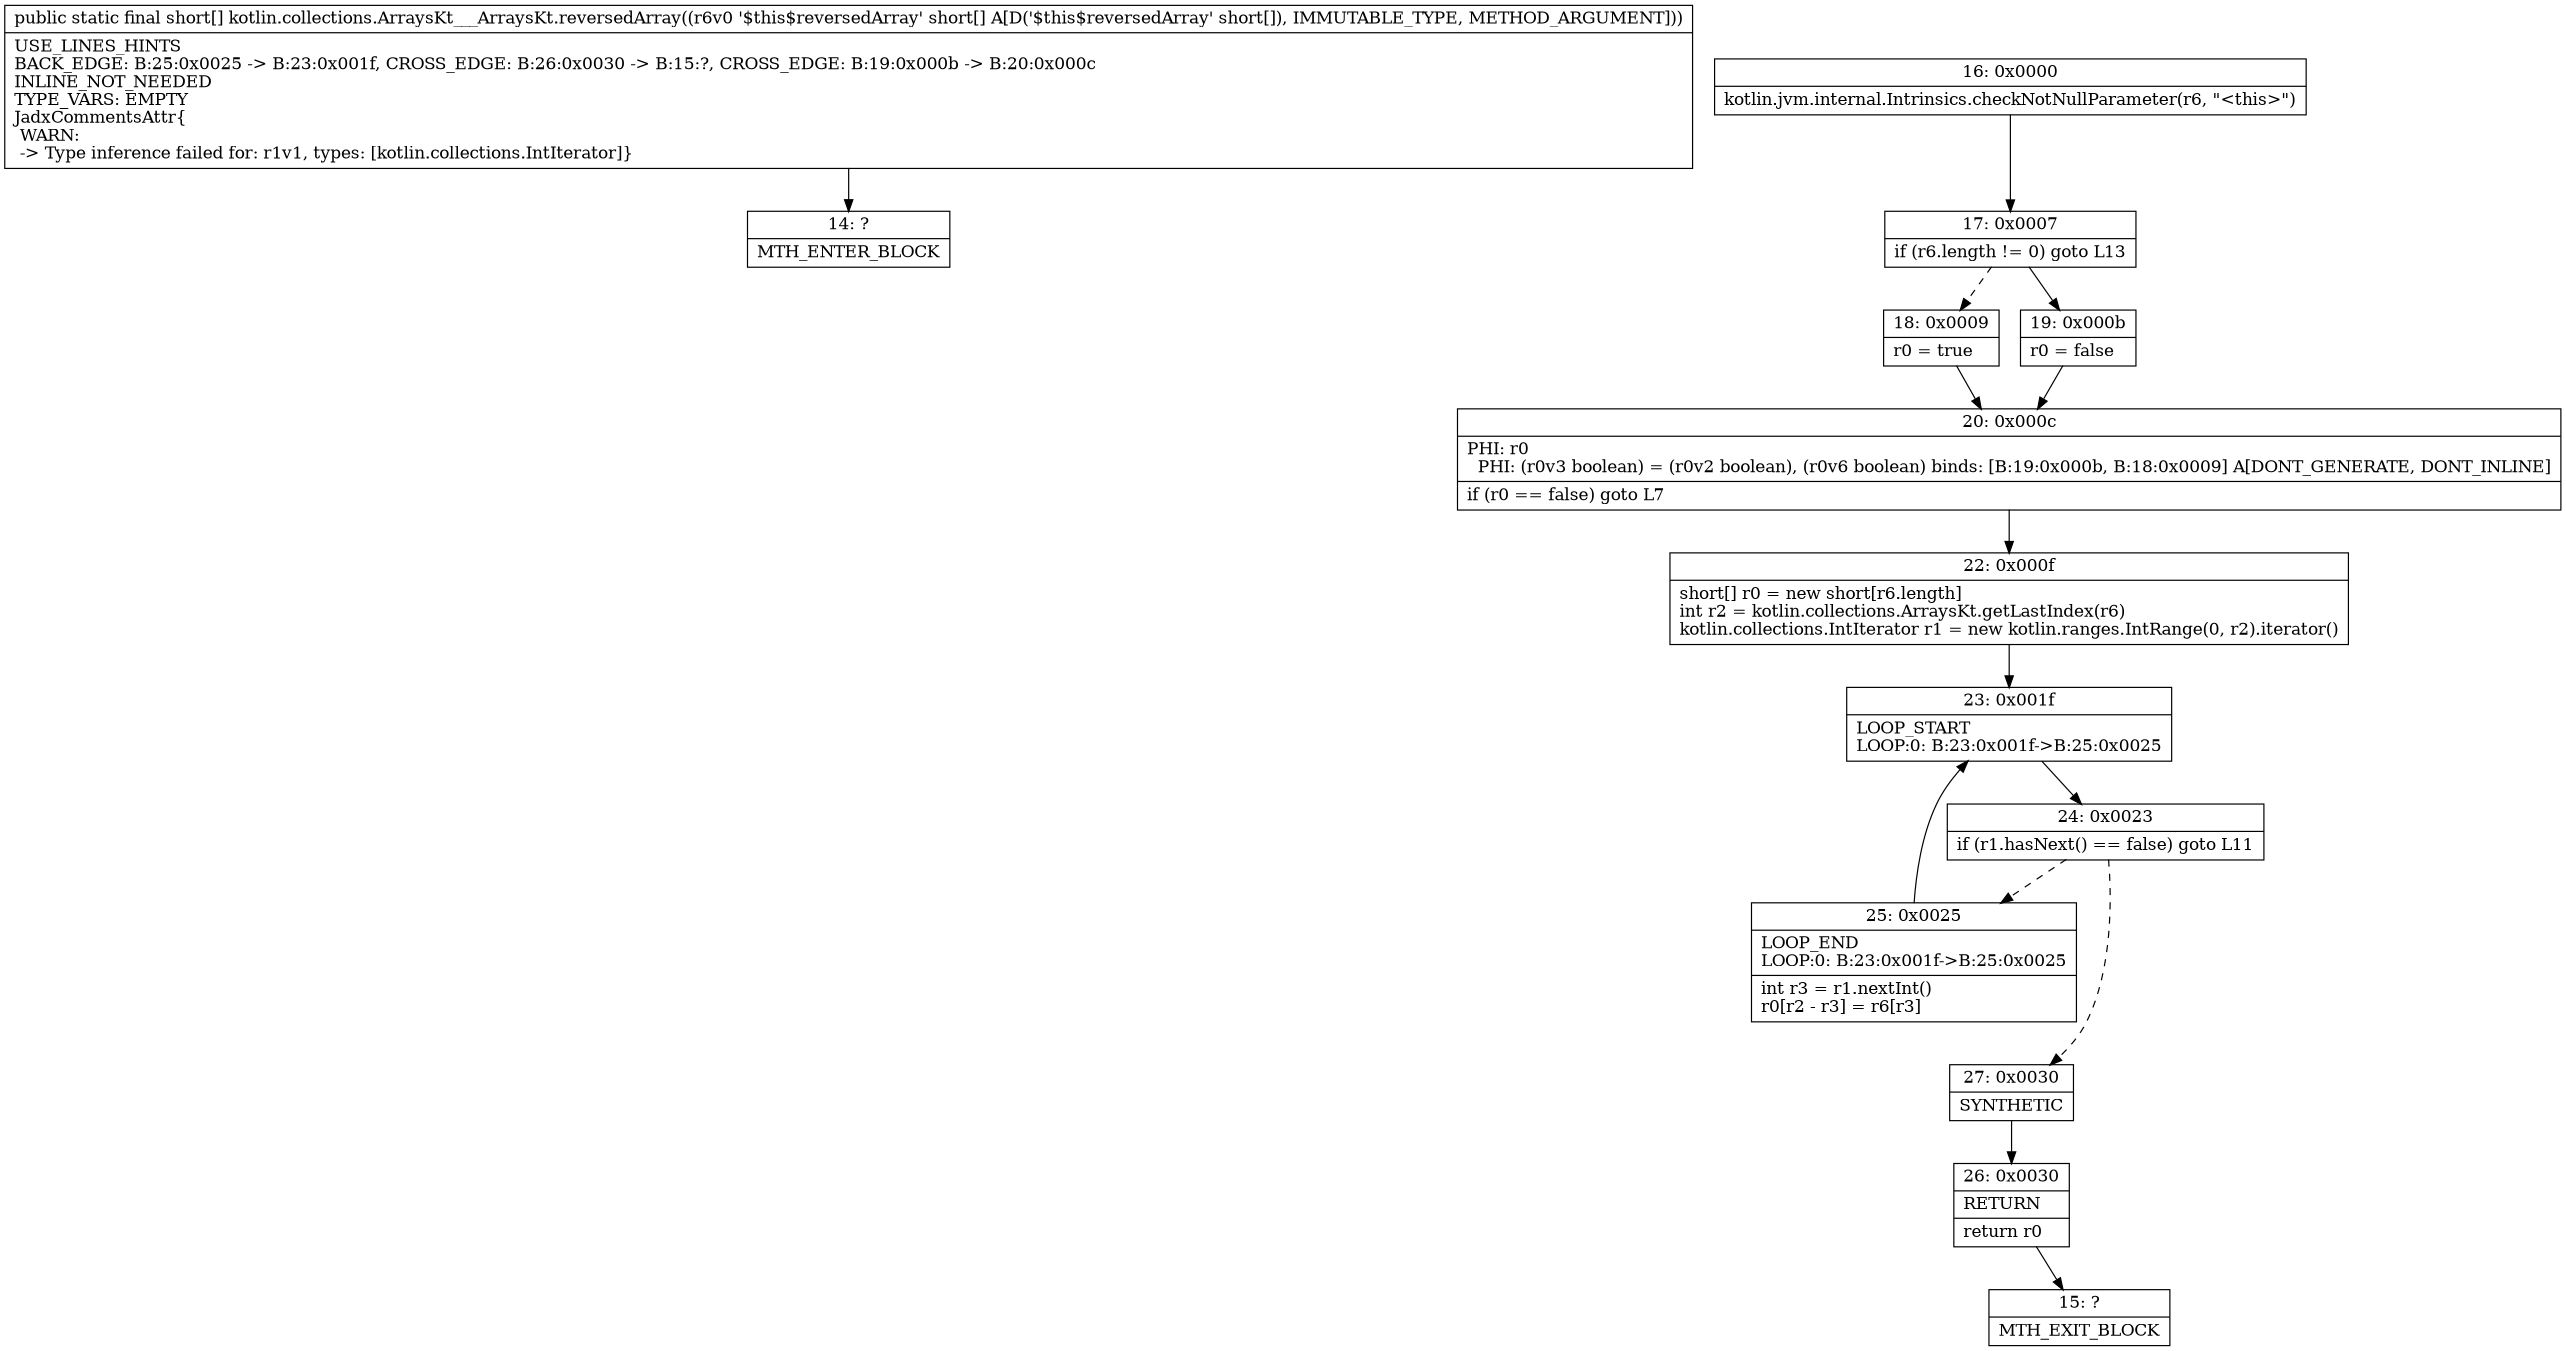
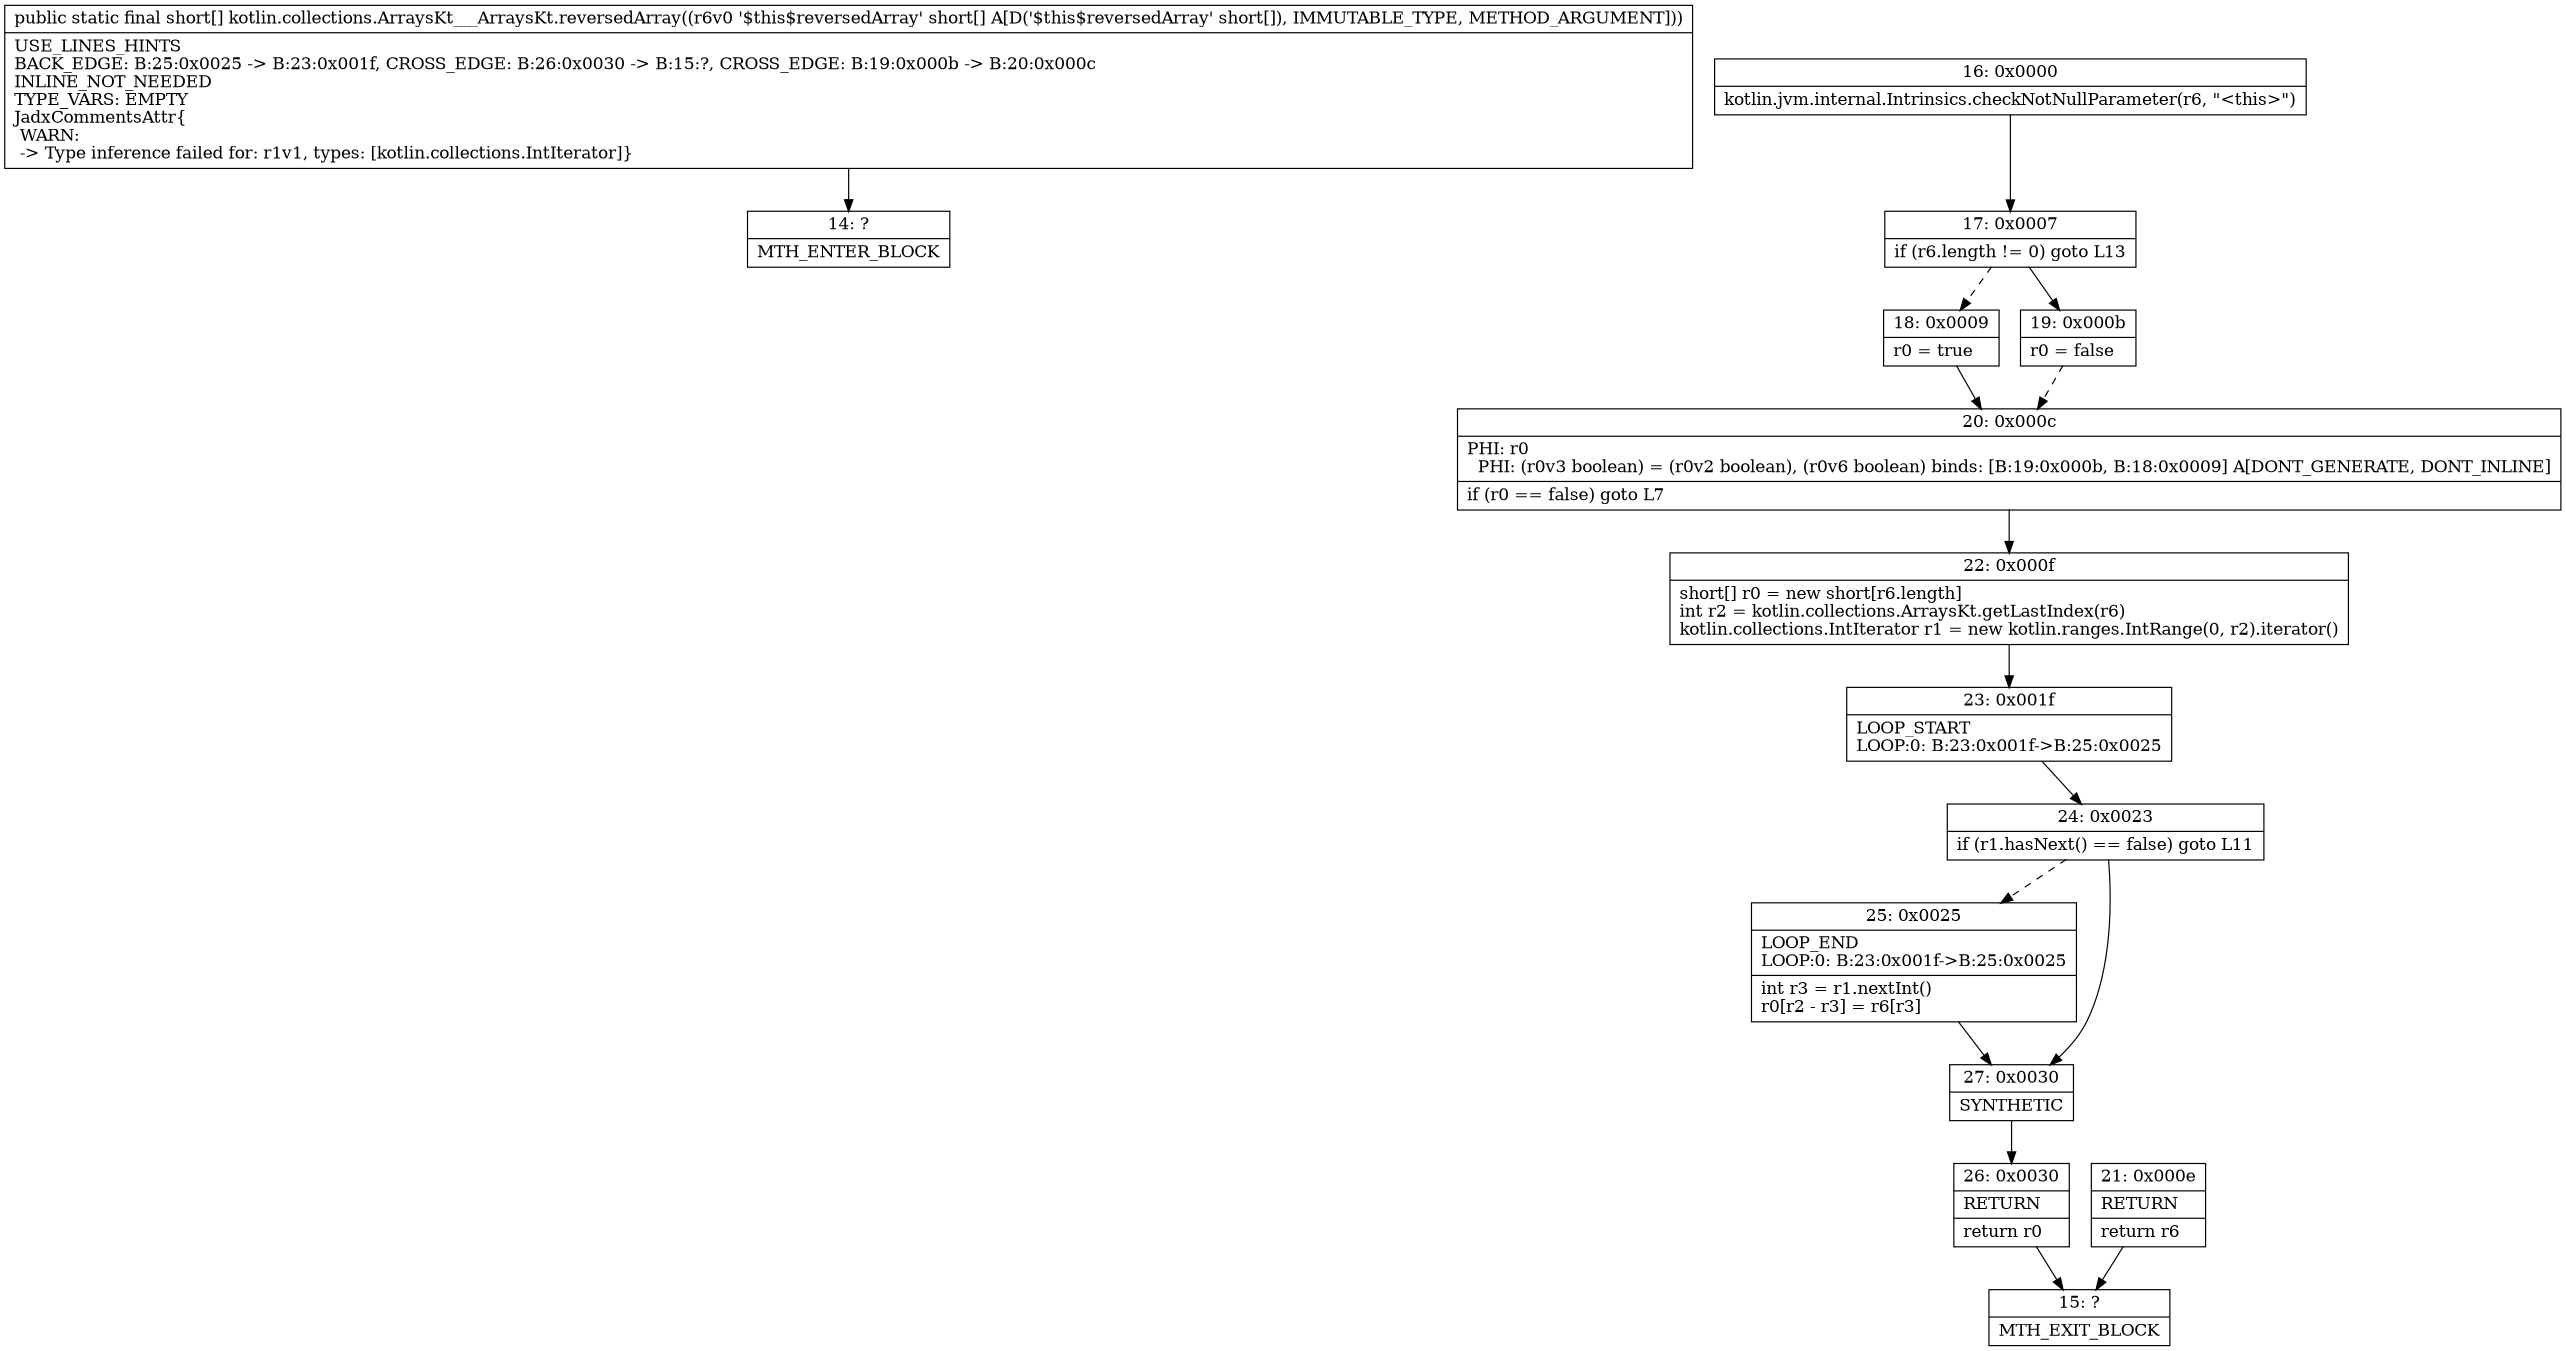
(2053, 382) -> (2053, 382)
(1926, 832) -> (1971, 1038)
(2104, 964) -> (2104, 964)
none -> (2148, 1205)
